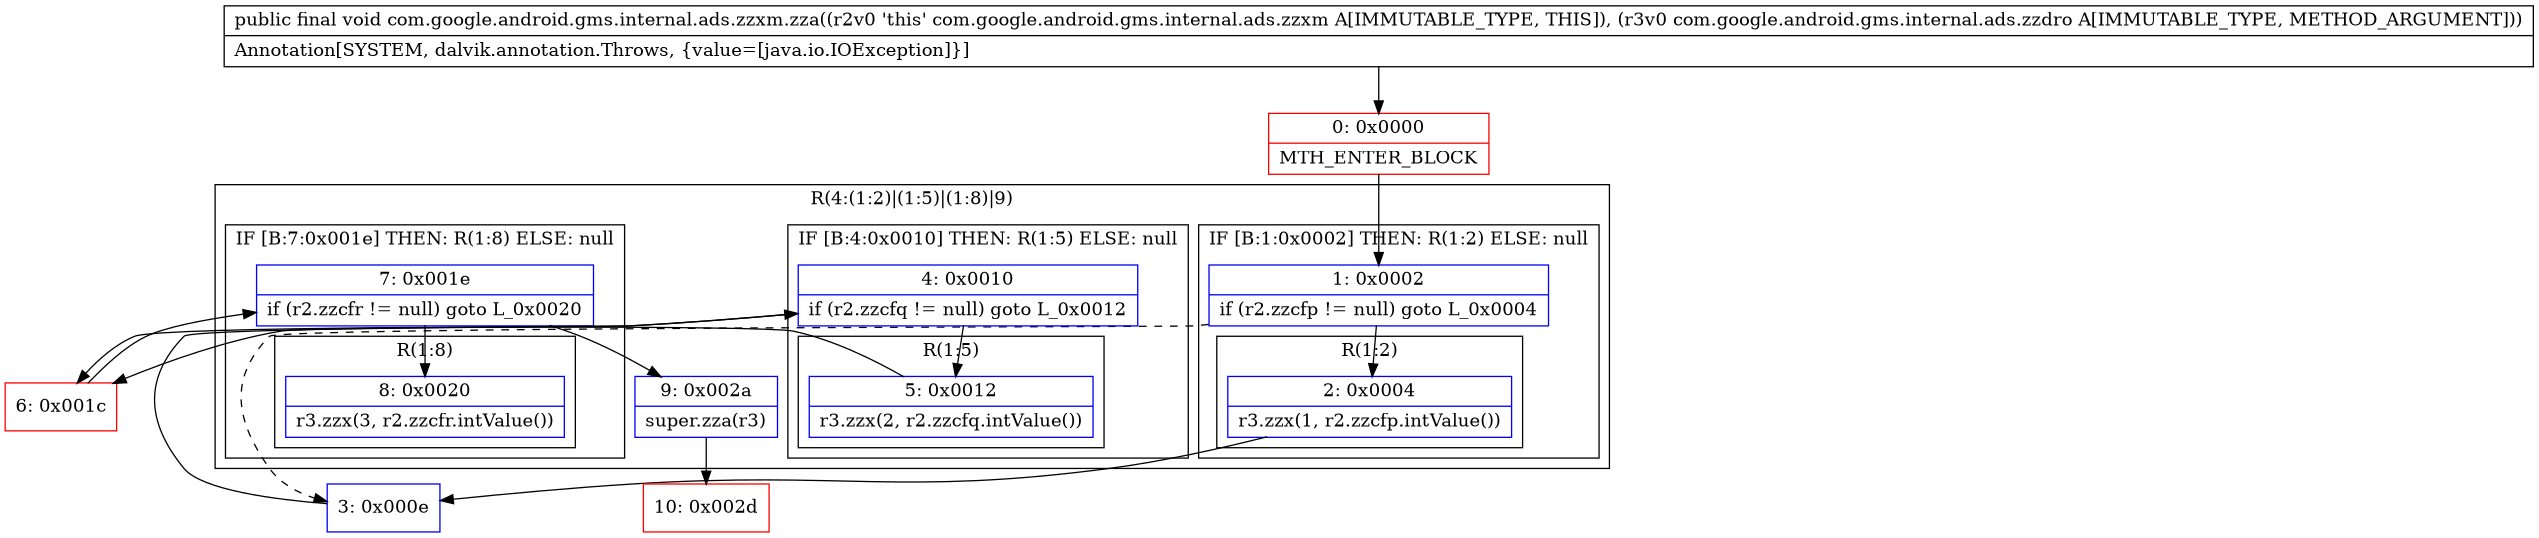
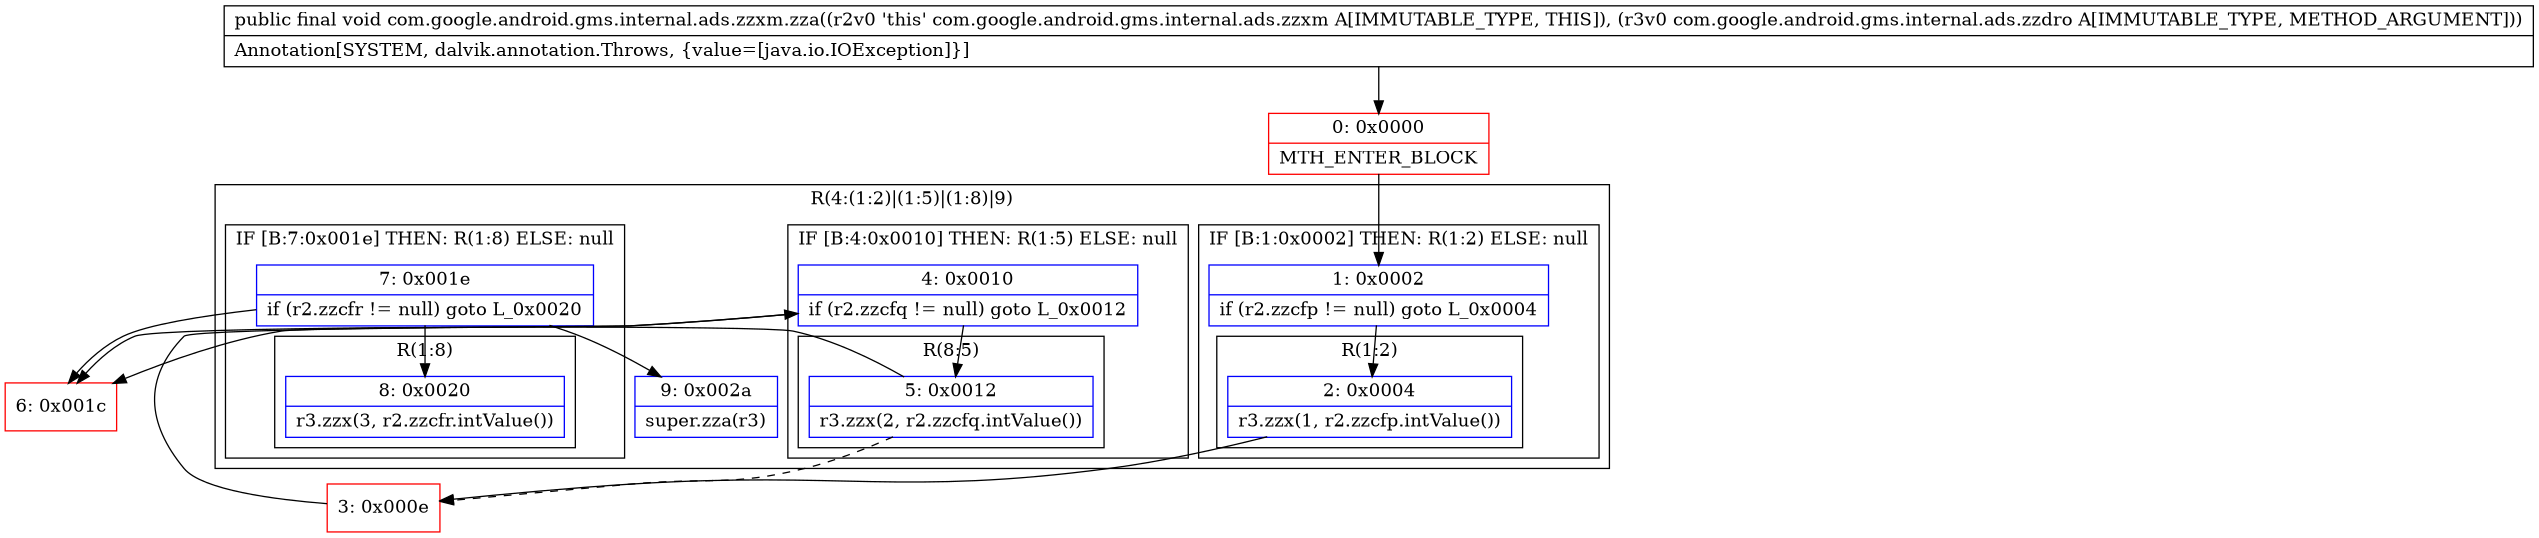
(187, 324) -> (160, 325)
(838, 328) -> (676, 481)
(951, 351) -> (951, 351)
(384, 508) -> (384, 508)
(706, 508) -> none
